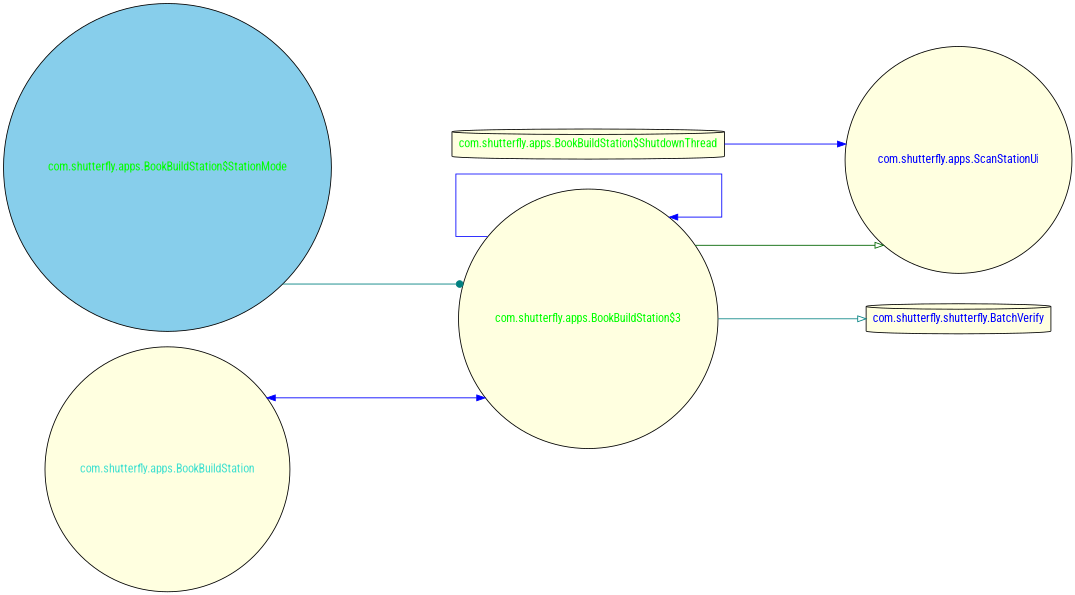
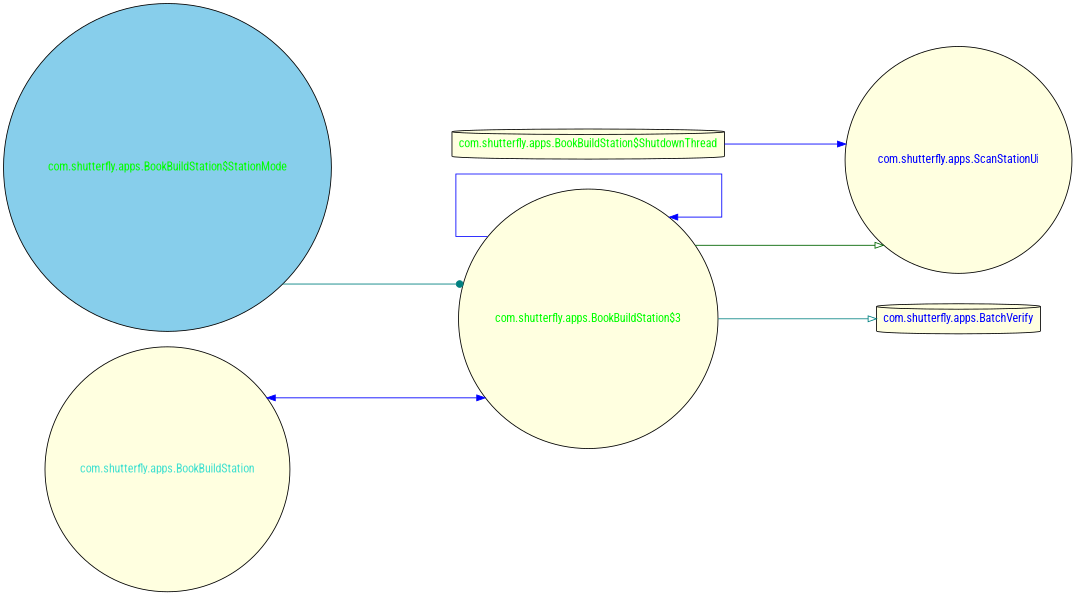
(959, 319) -> (959, 319)
